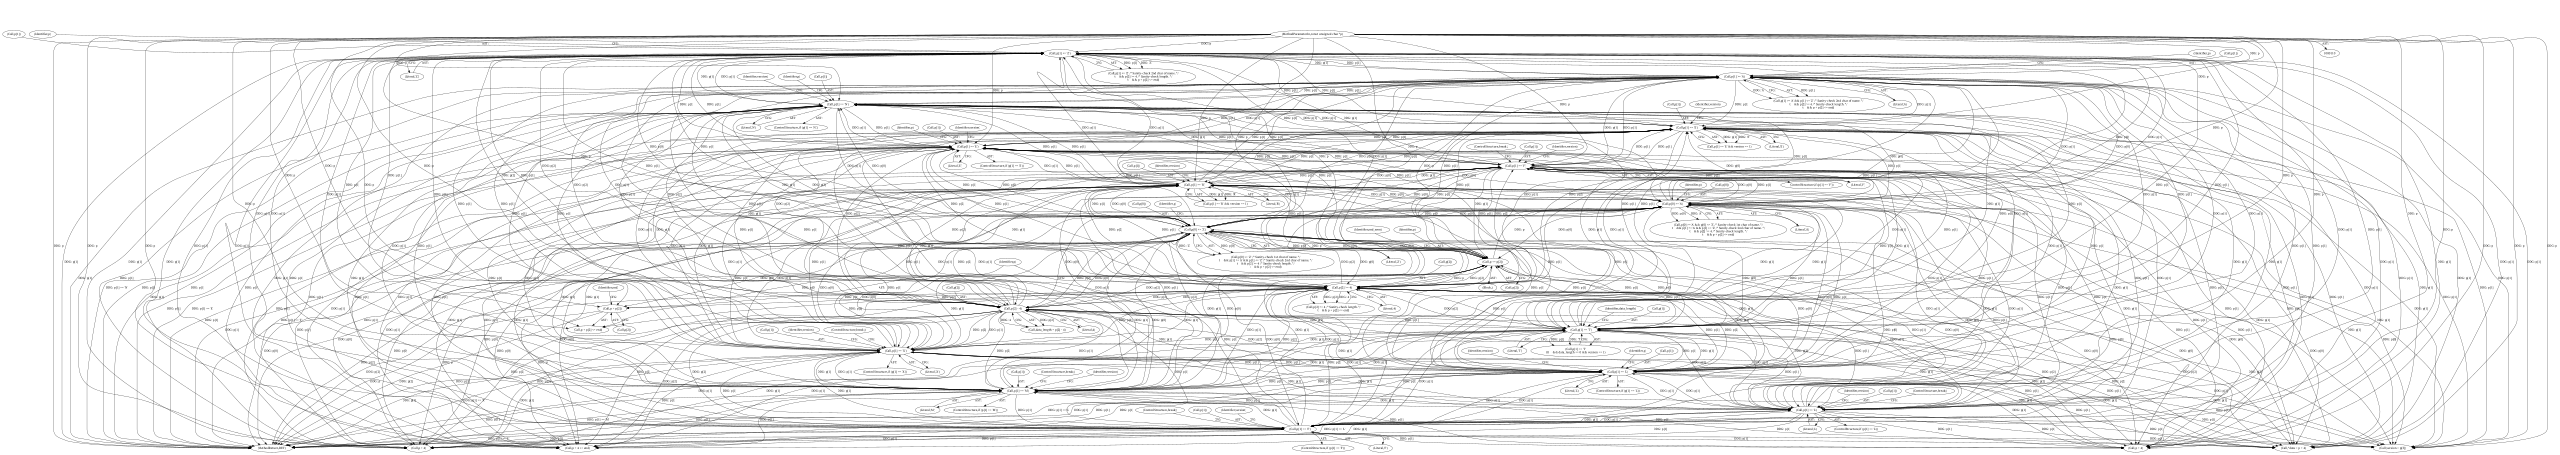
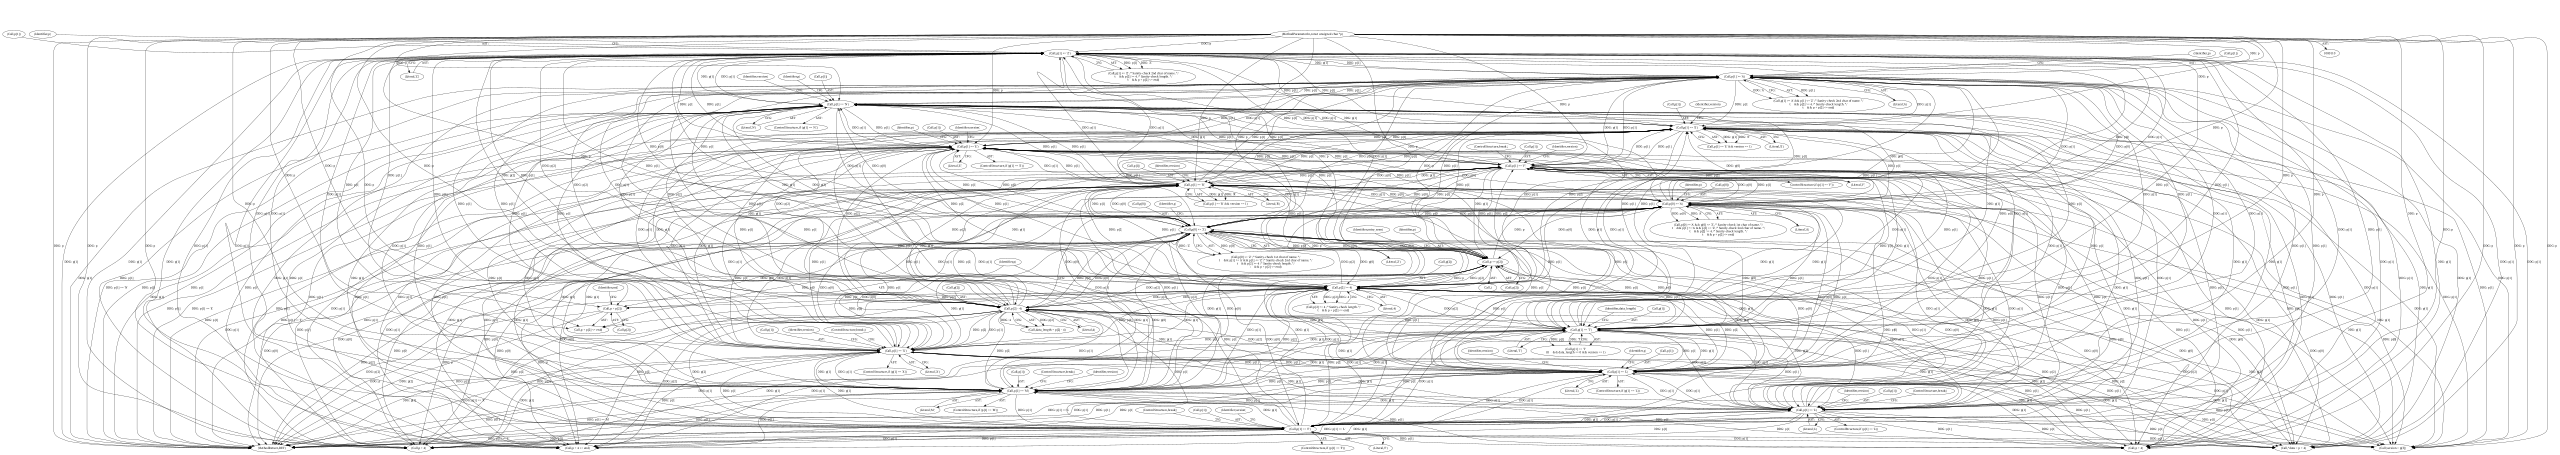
(1368, 230) -> (1368, 230)
(1488, 288) -> (1488, 288)
